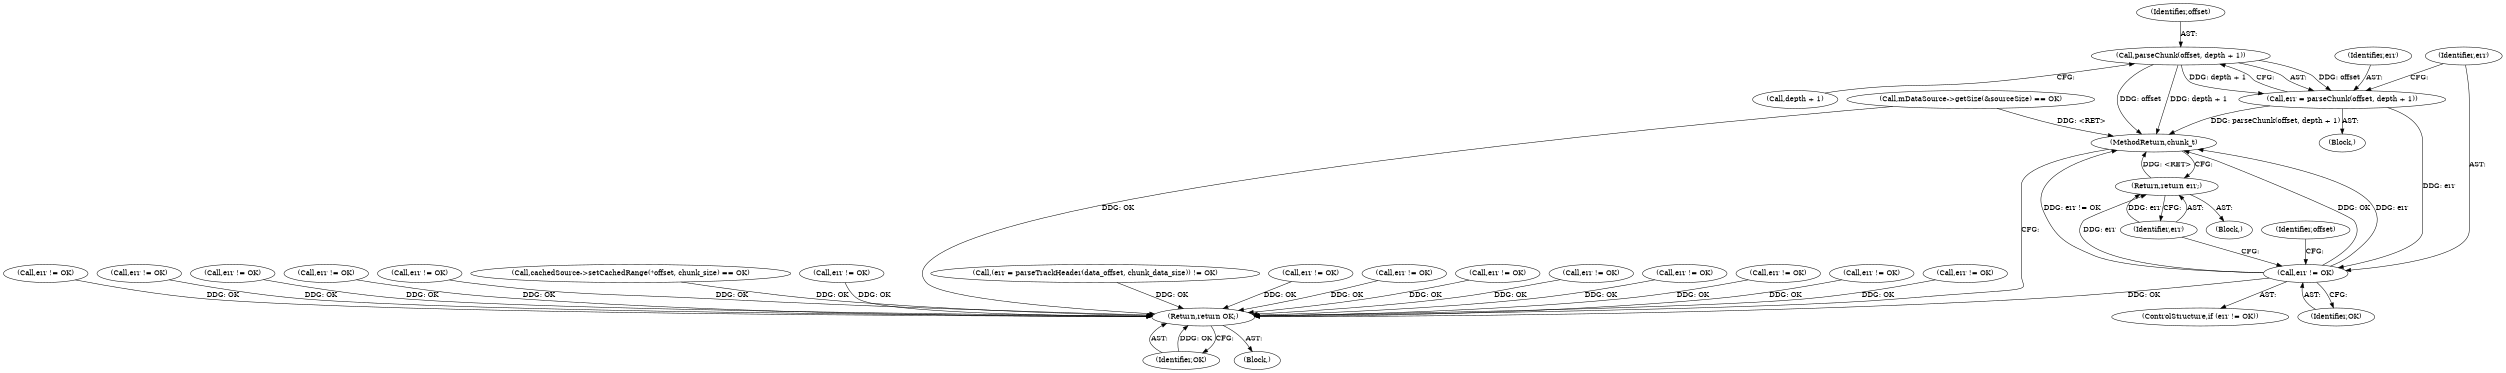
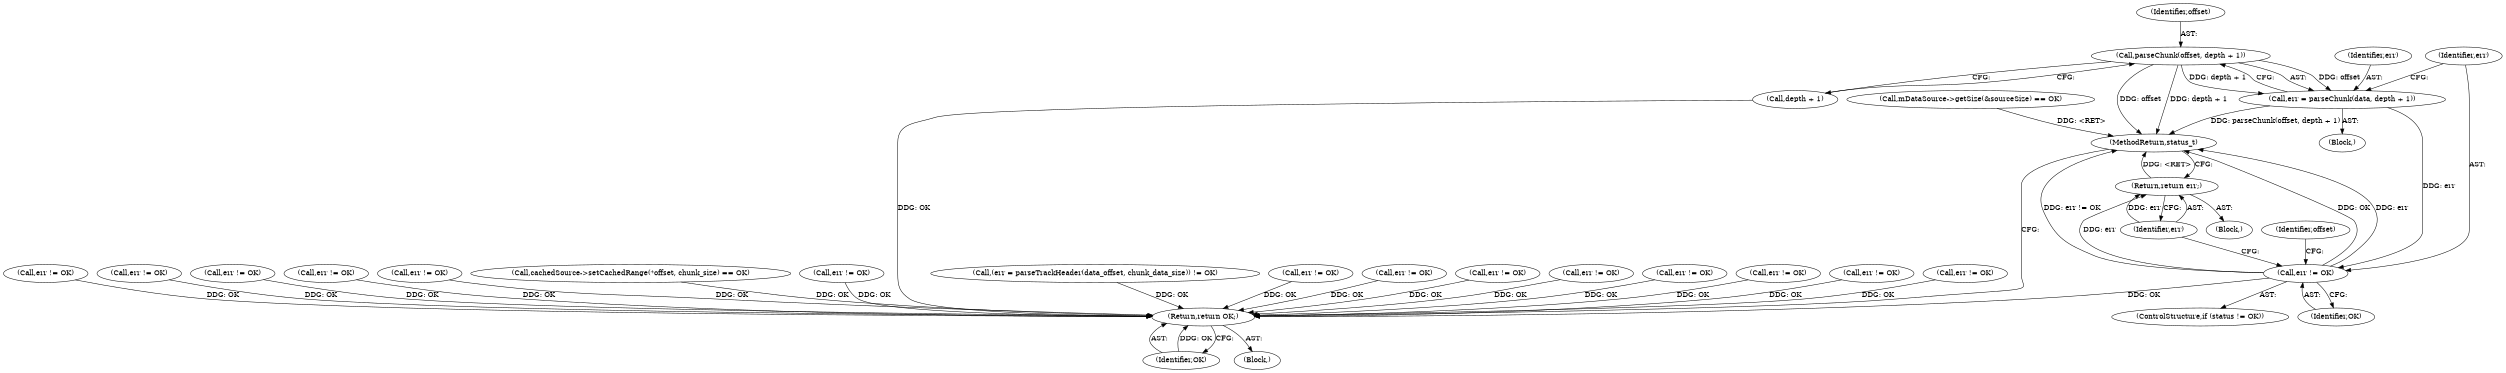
none -> (1971, 75)
(2342, 100) -> (2342, 100)
(2154, 143) -> (2154, 143)
(1281, 175) -> (1119, 108)
(2200, 317) -> (2200, 317)
